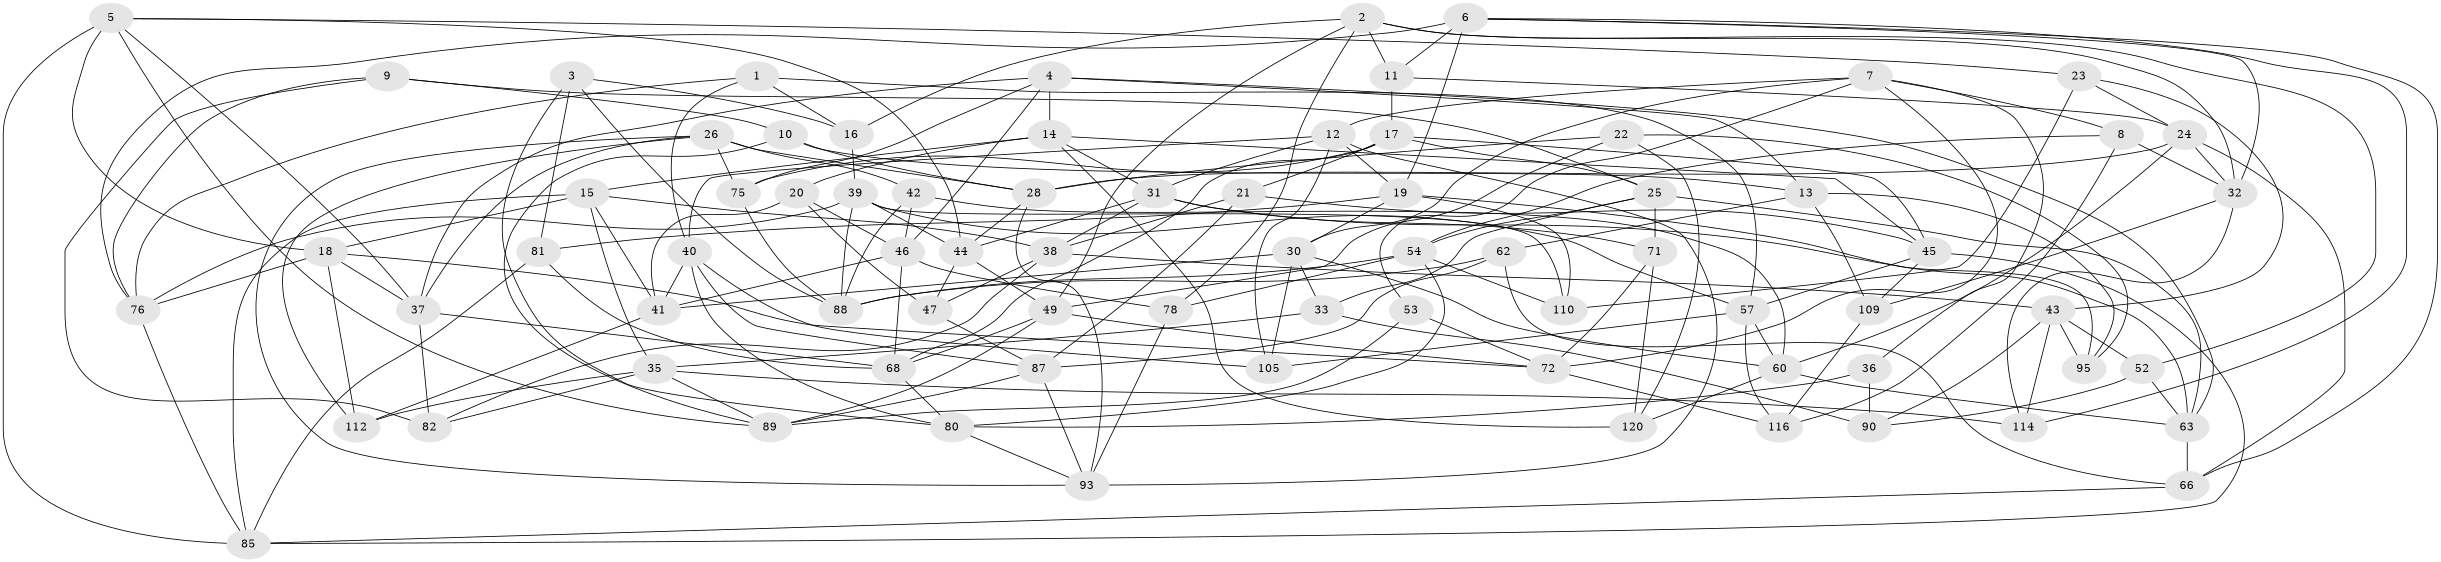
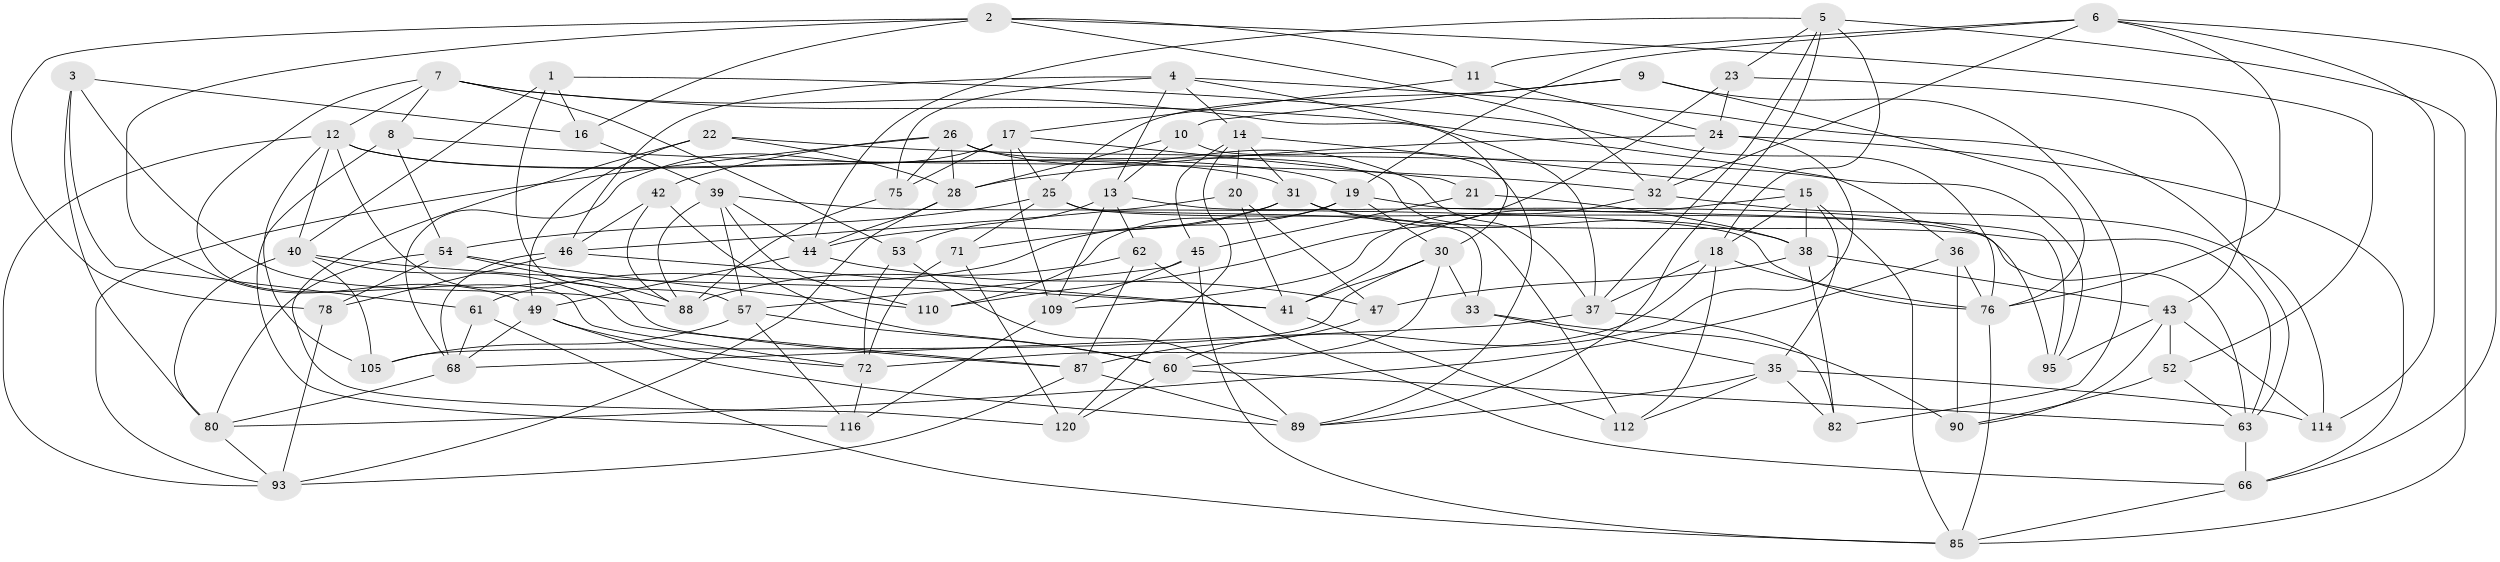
(1683, 157) -> (1028, 235)
none -> (1005, 222)
(539, 252) -> (477, 310)
none -> (1974, 284)
(1141, 289) -> (643, 314)
